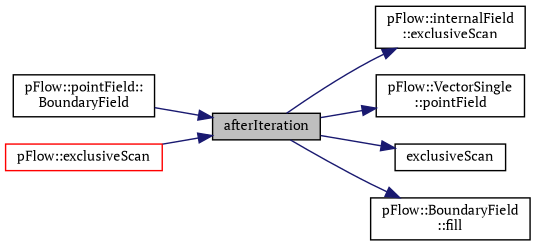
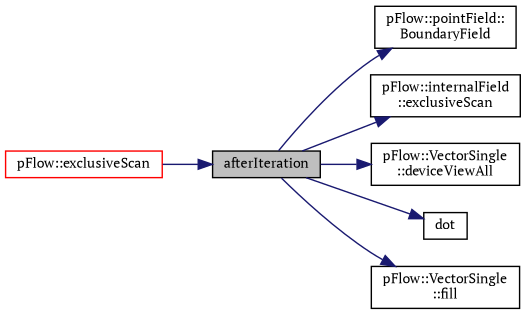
(450, 96) -> (445, 164)
(177, 111) -> (325, 99)
(450, 157) -> (445, 226)
(450, 219) -> (445, 287)
